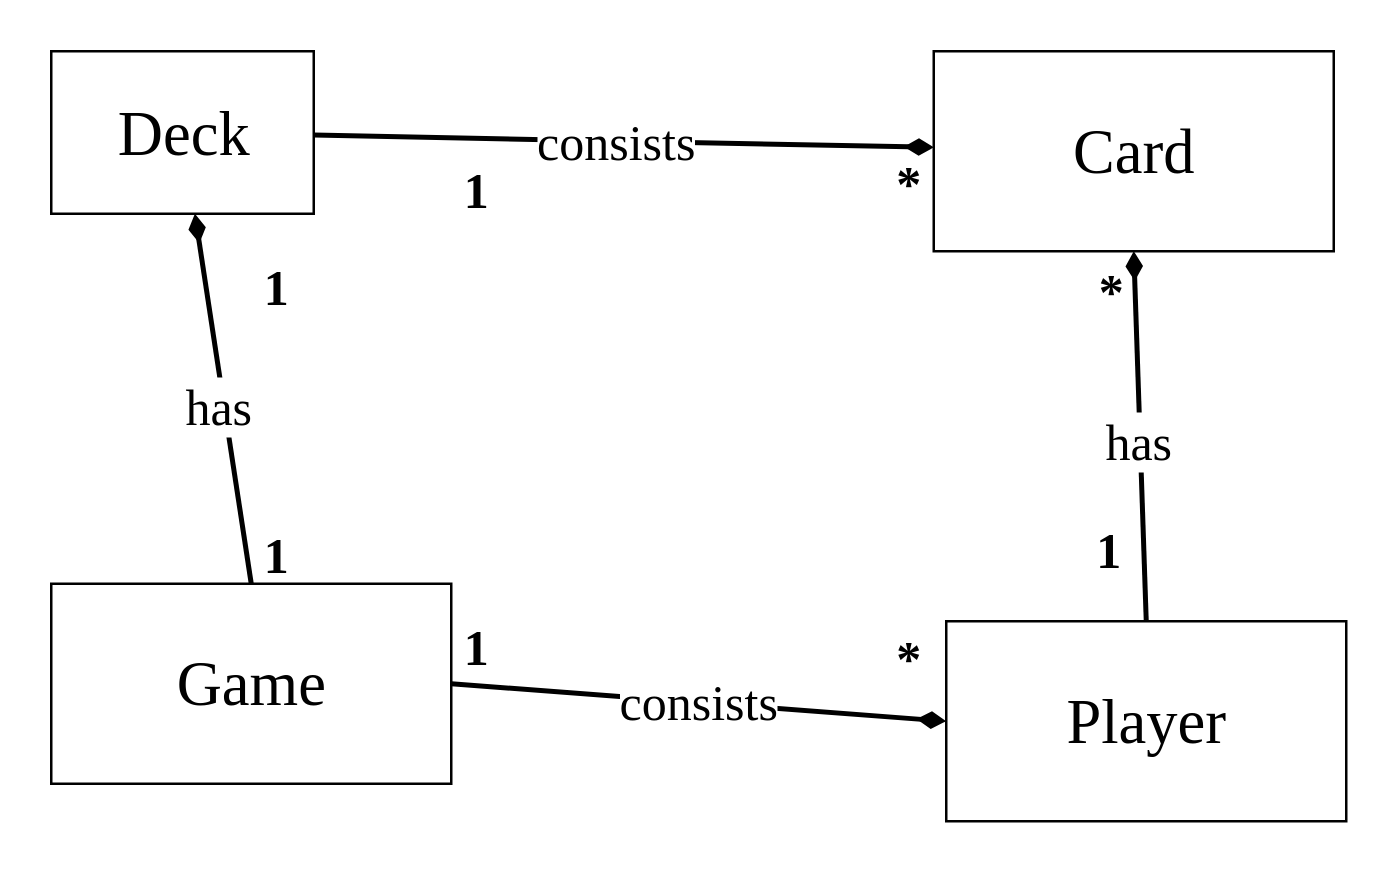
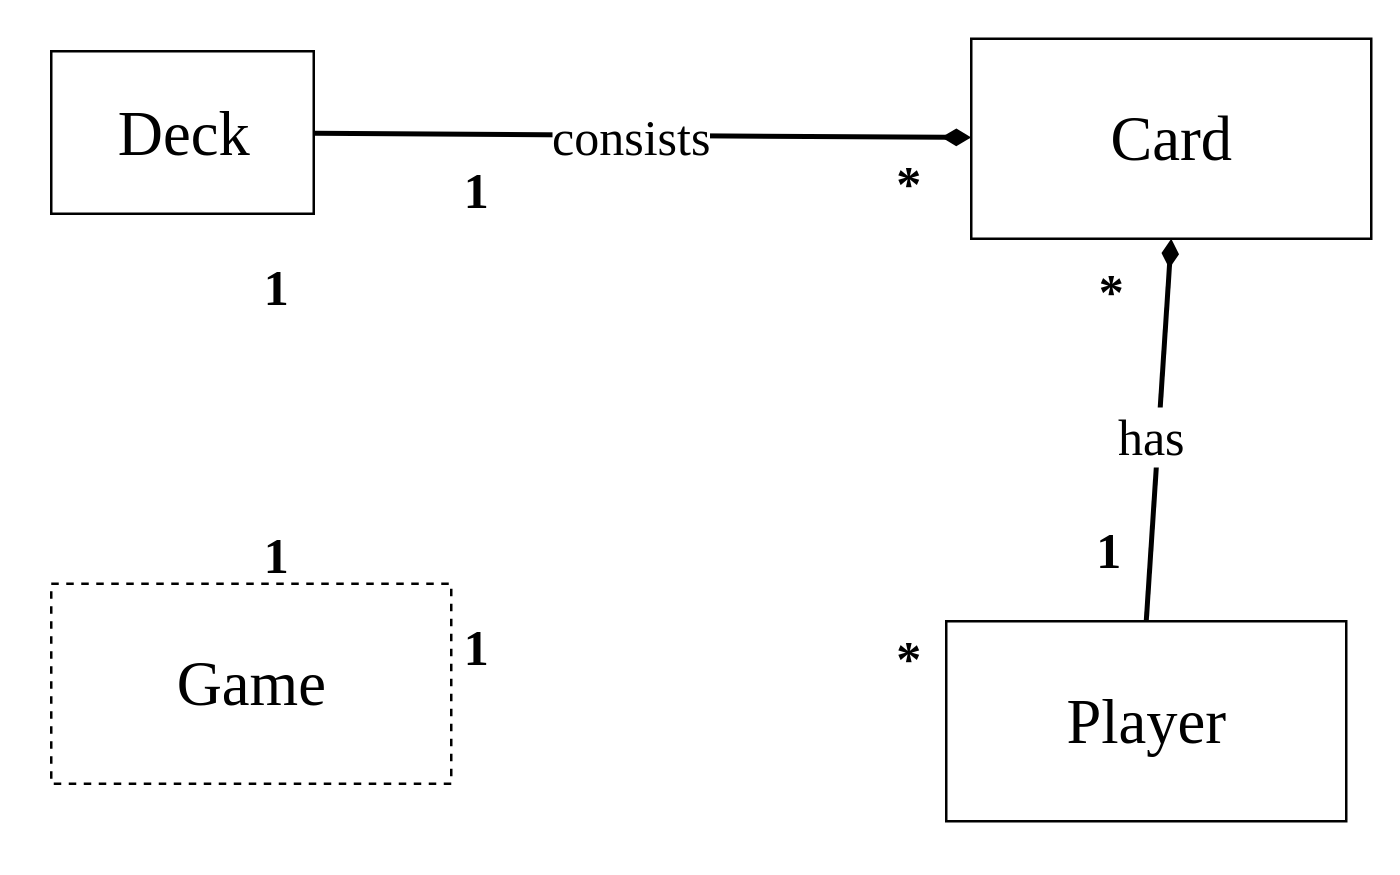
(1134, 151) -> (1171, 139)
(240, 510) -> none
(251, 684) -> (251, 684)
(686, 702) -> none
